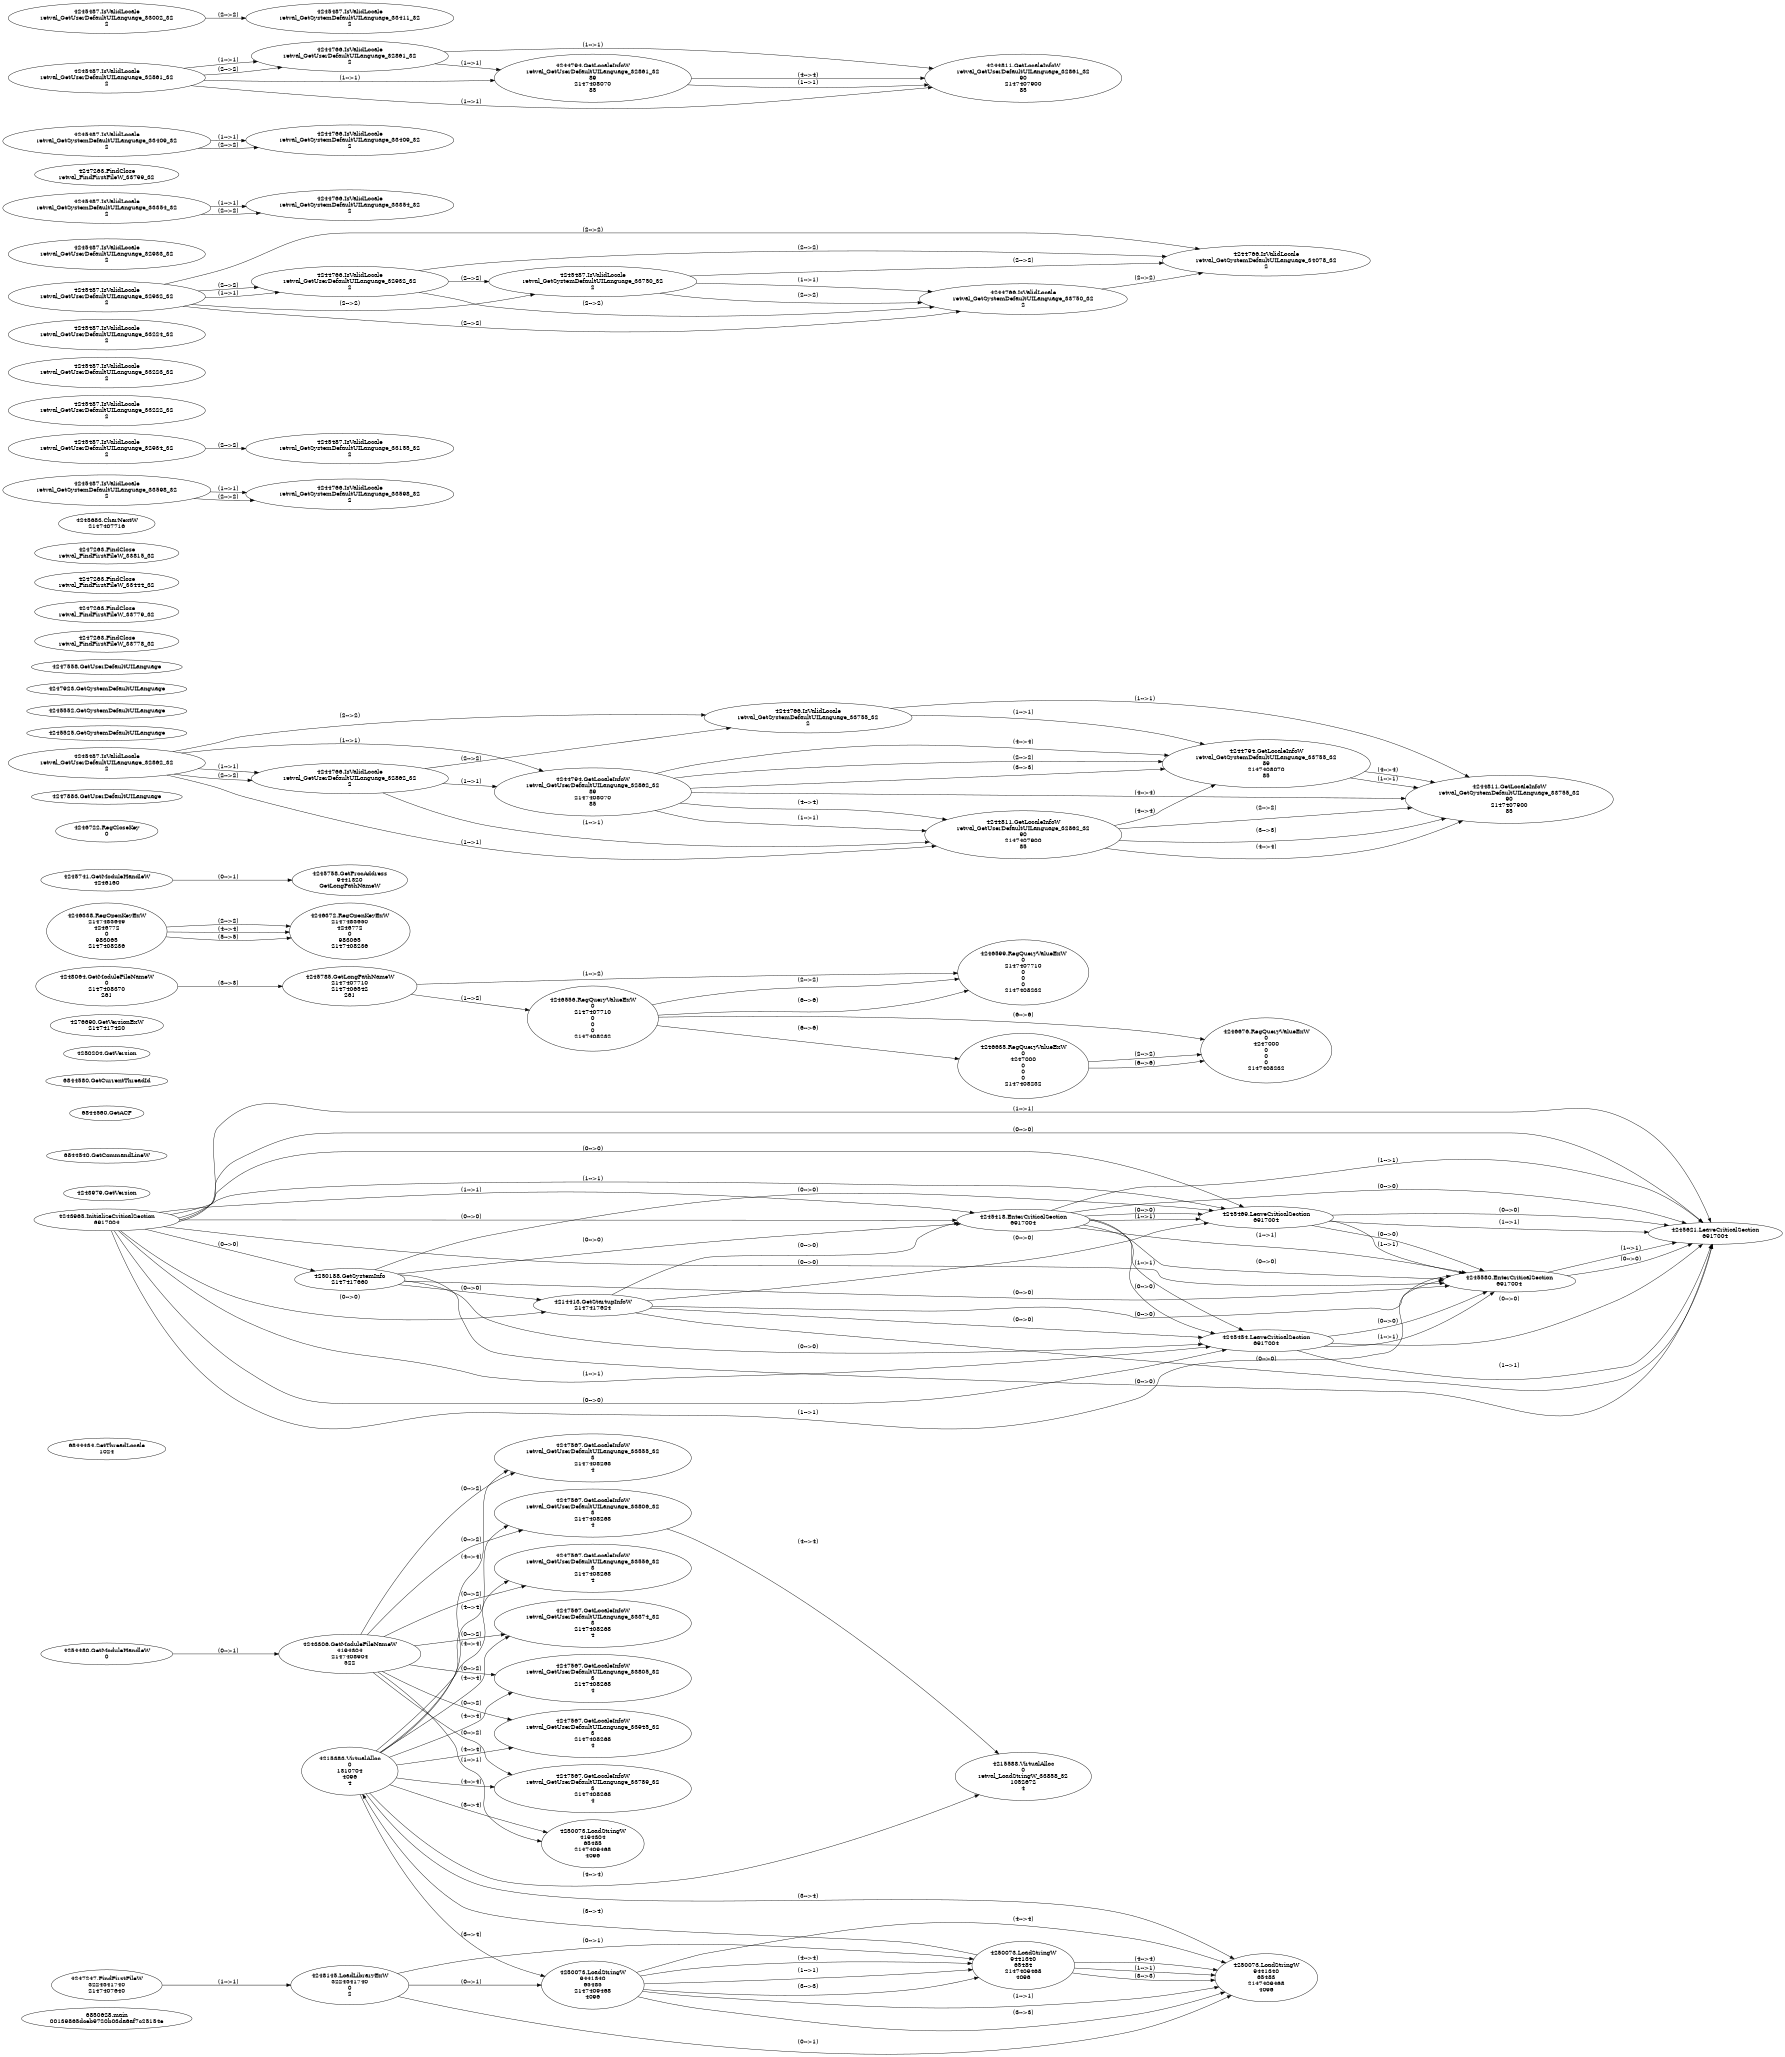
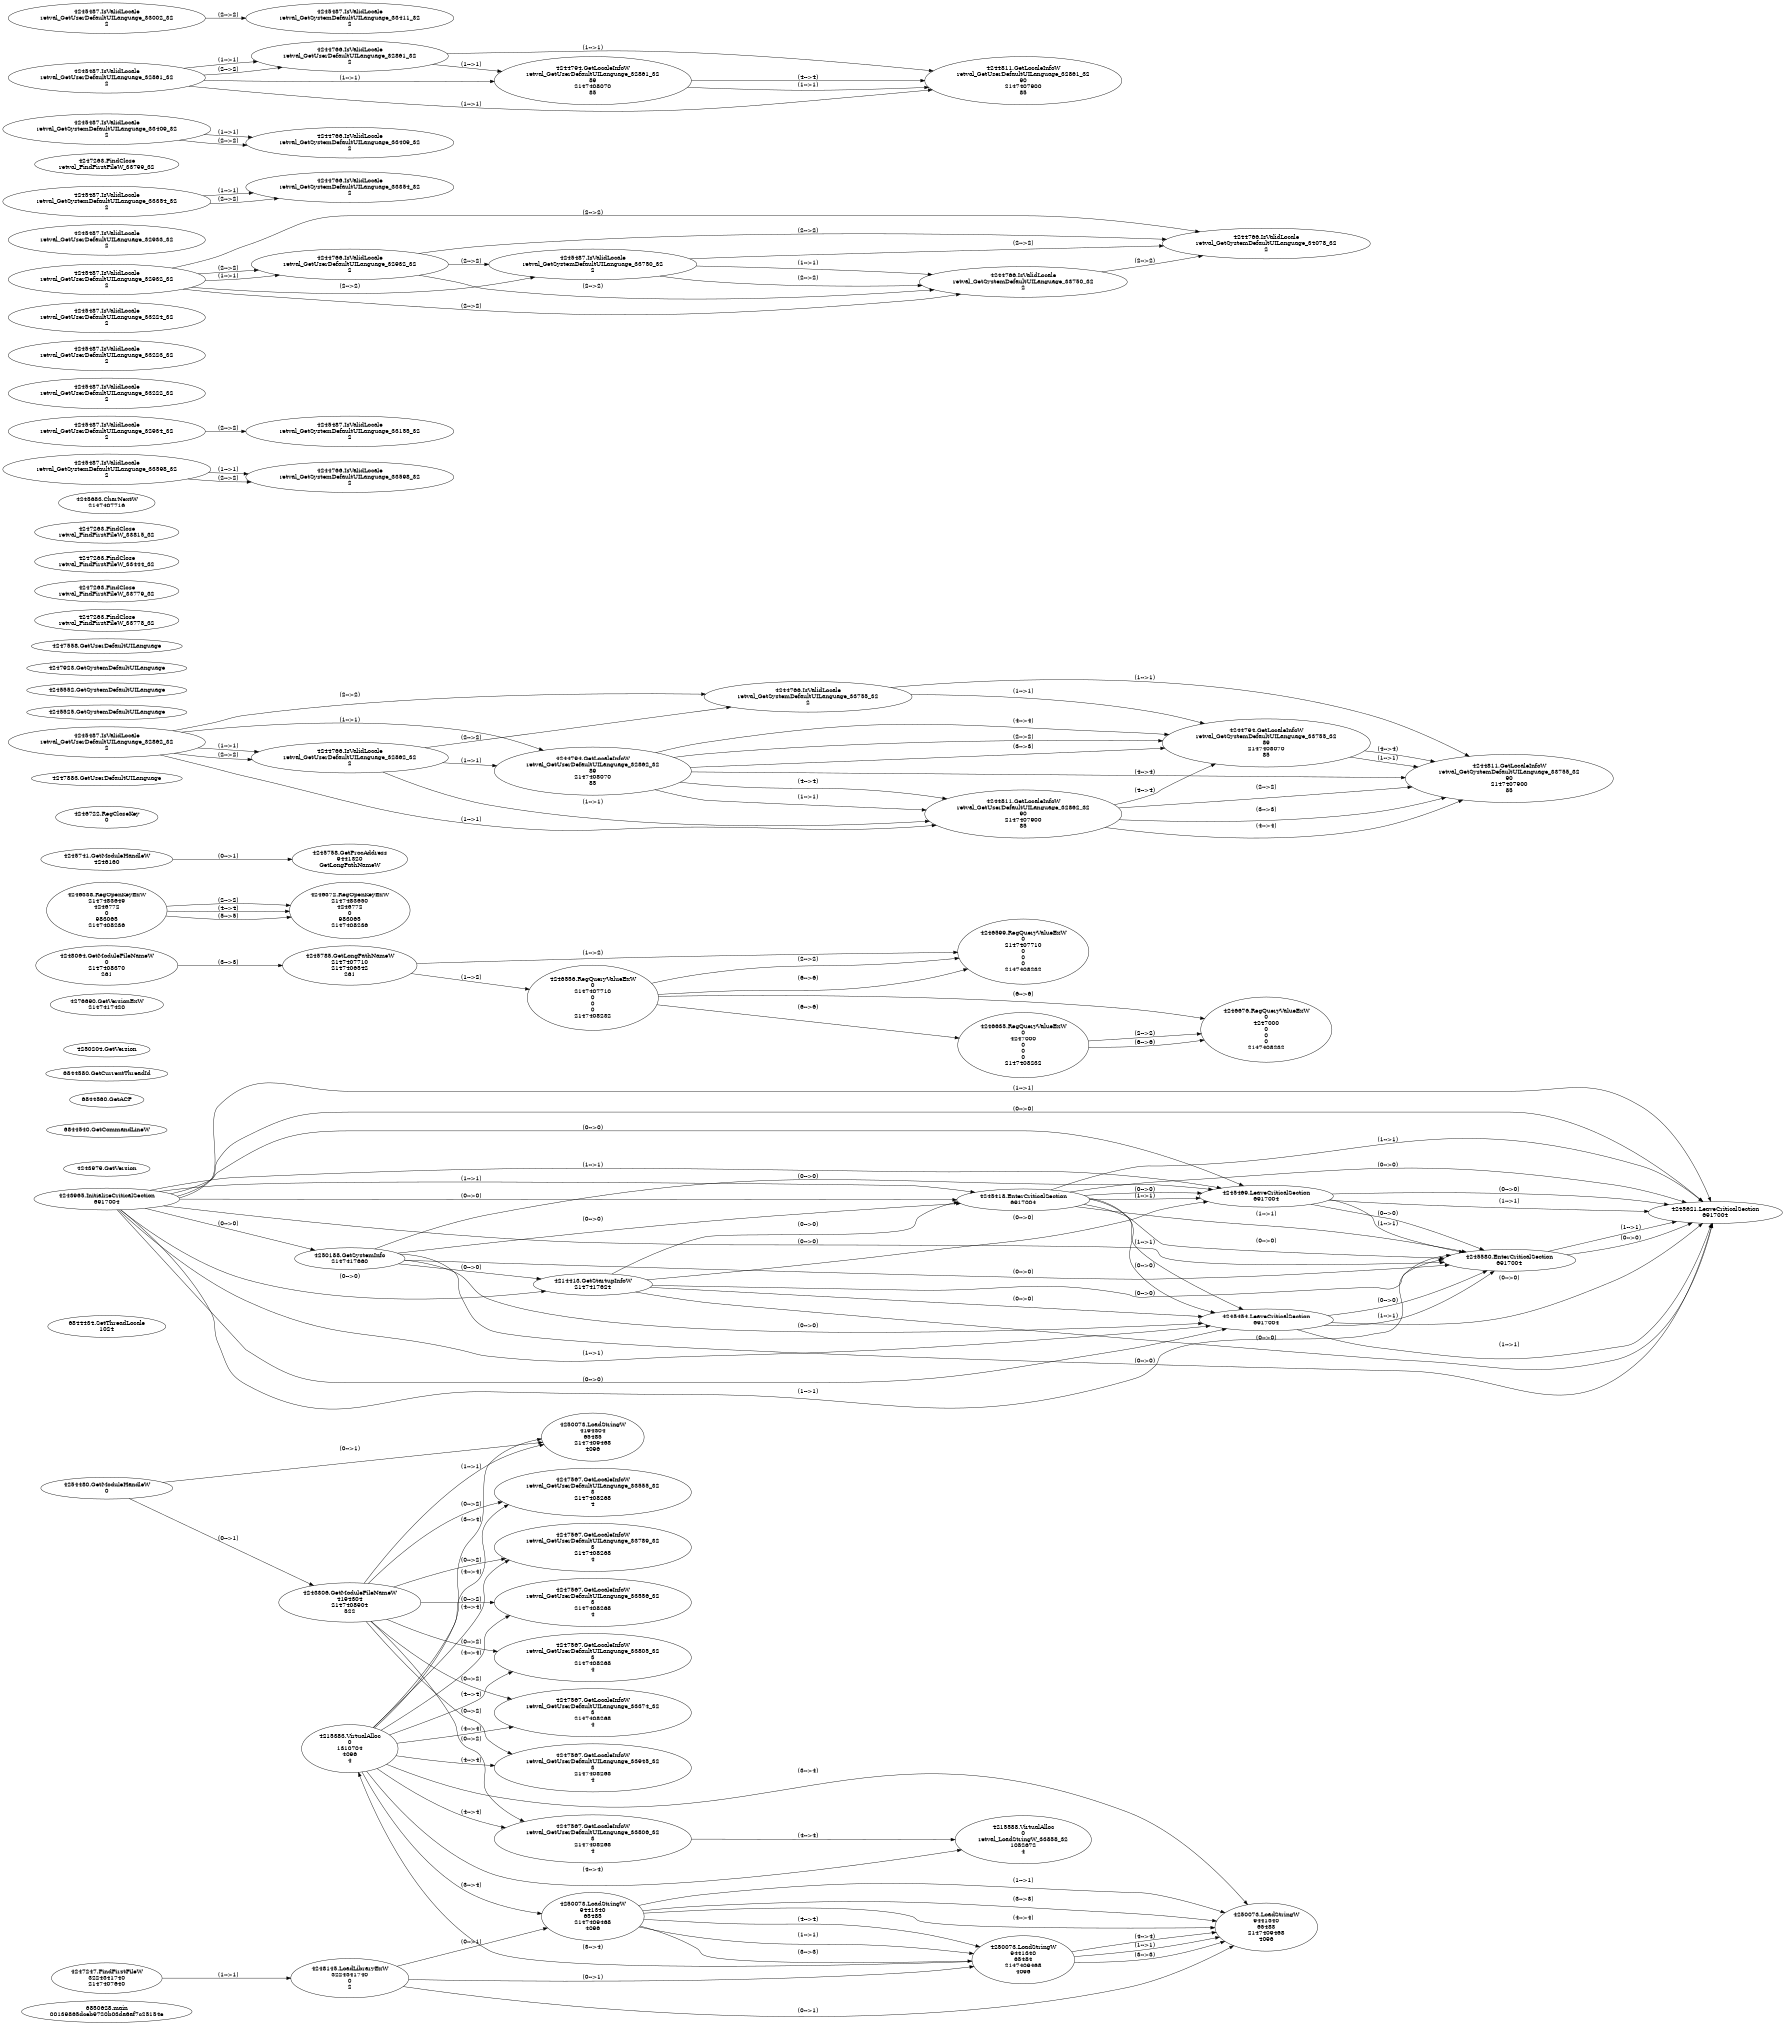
none -> (351, 1463)
